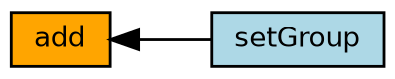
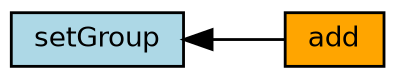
(175, 40) -> (248, 40)
